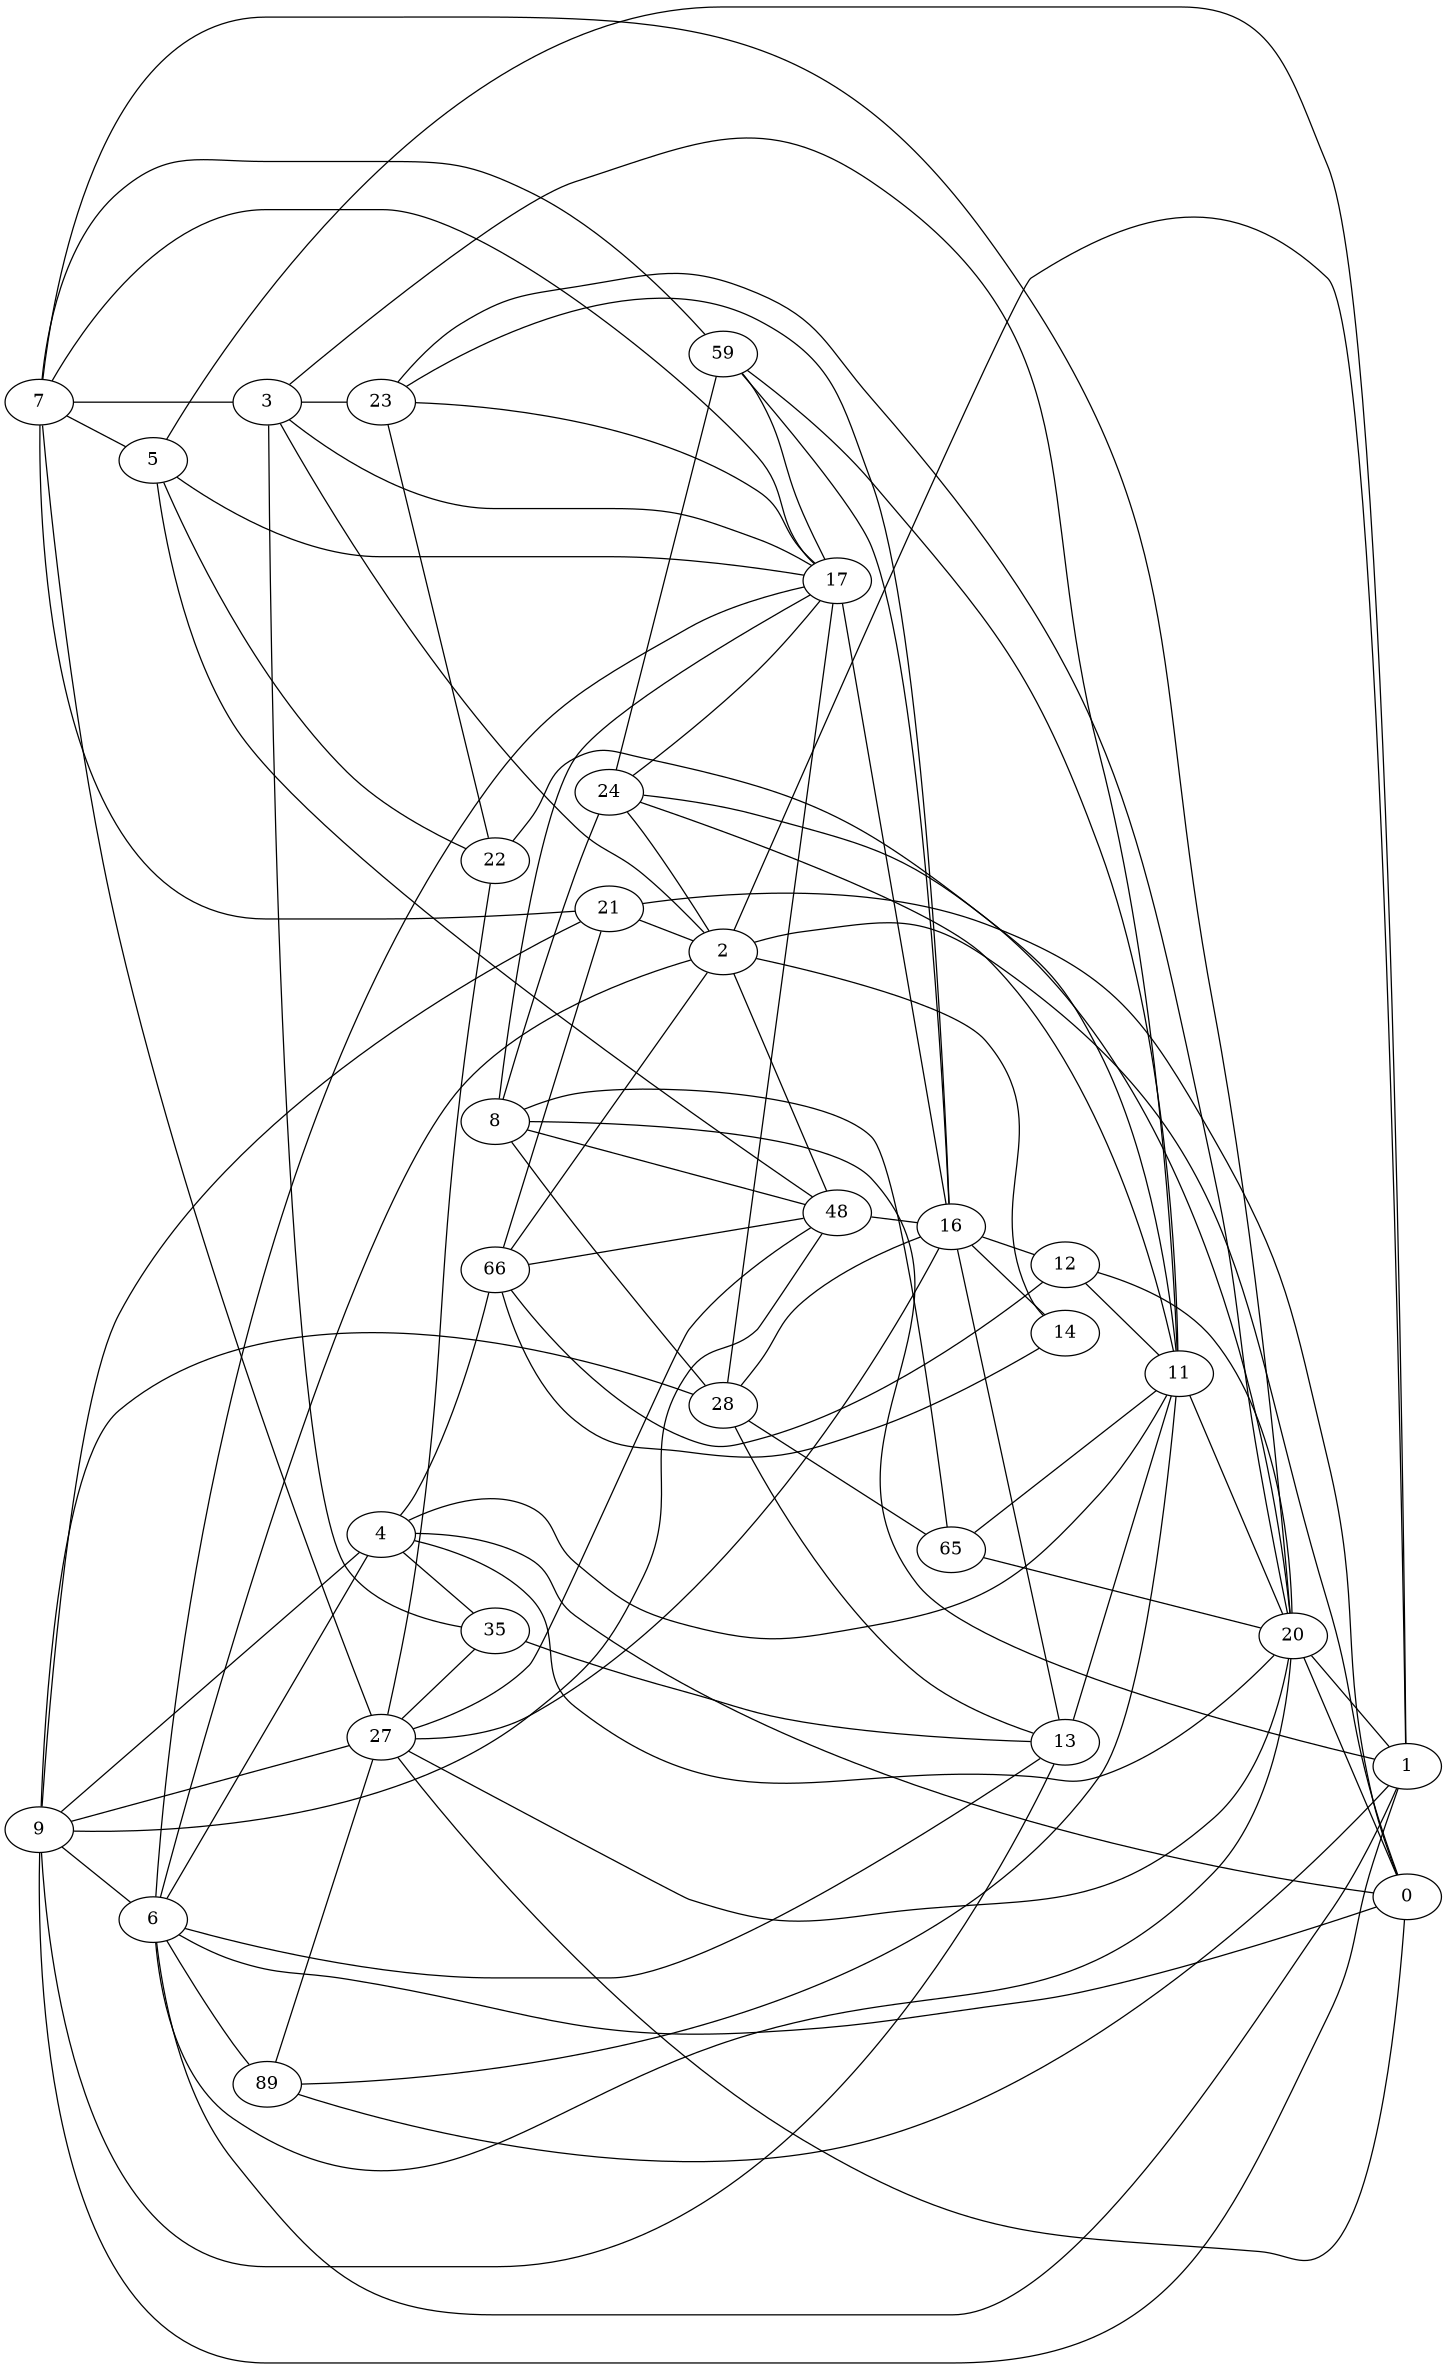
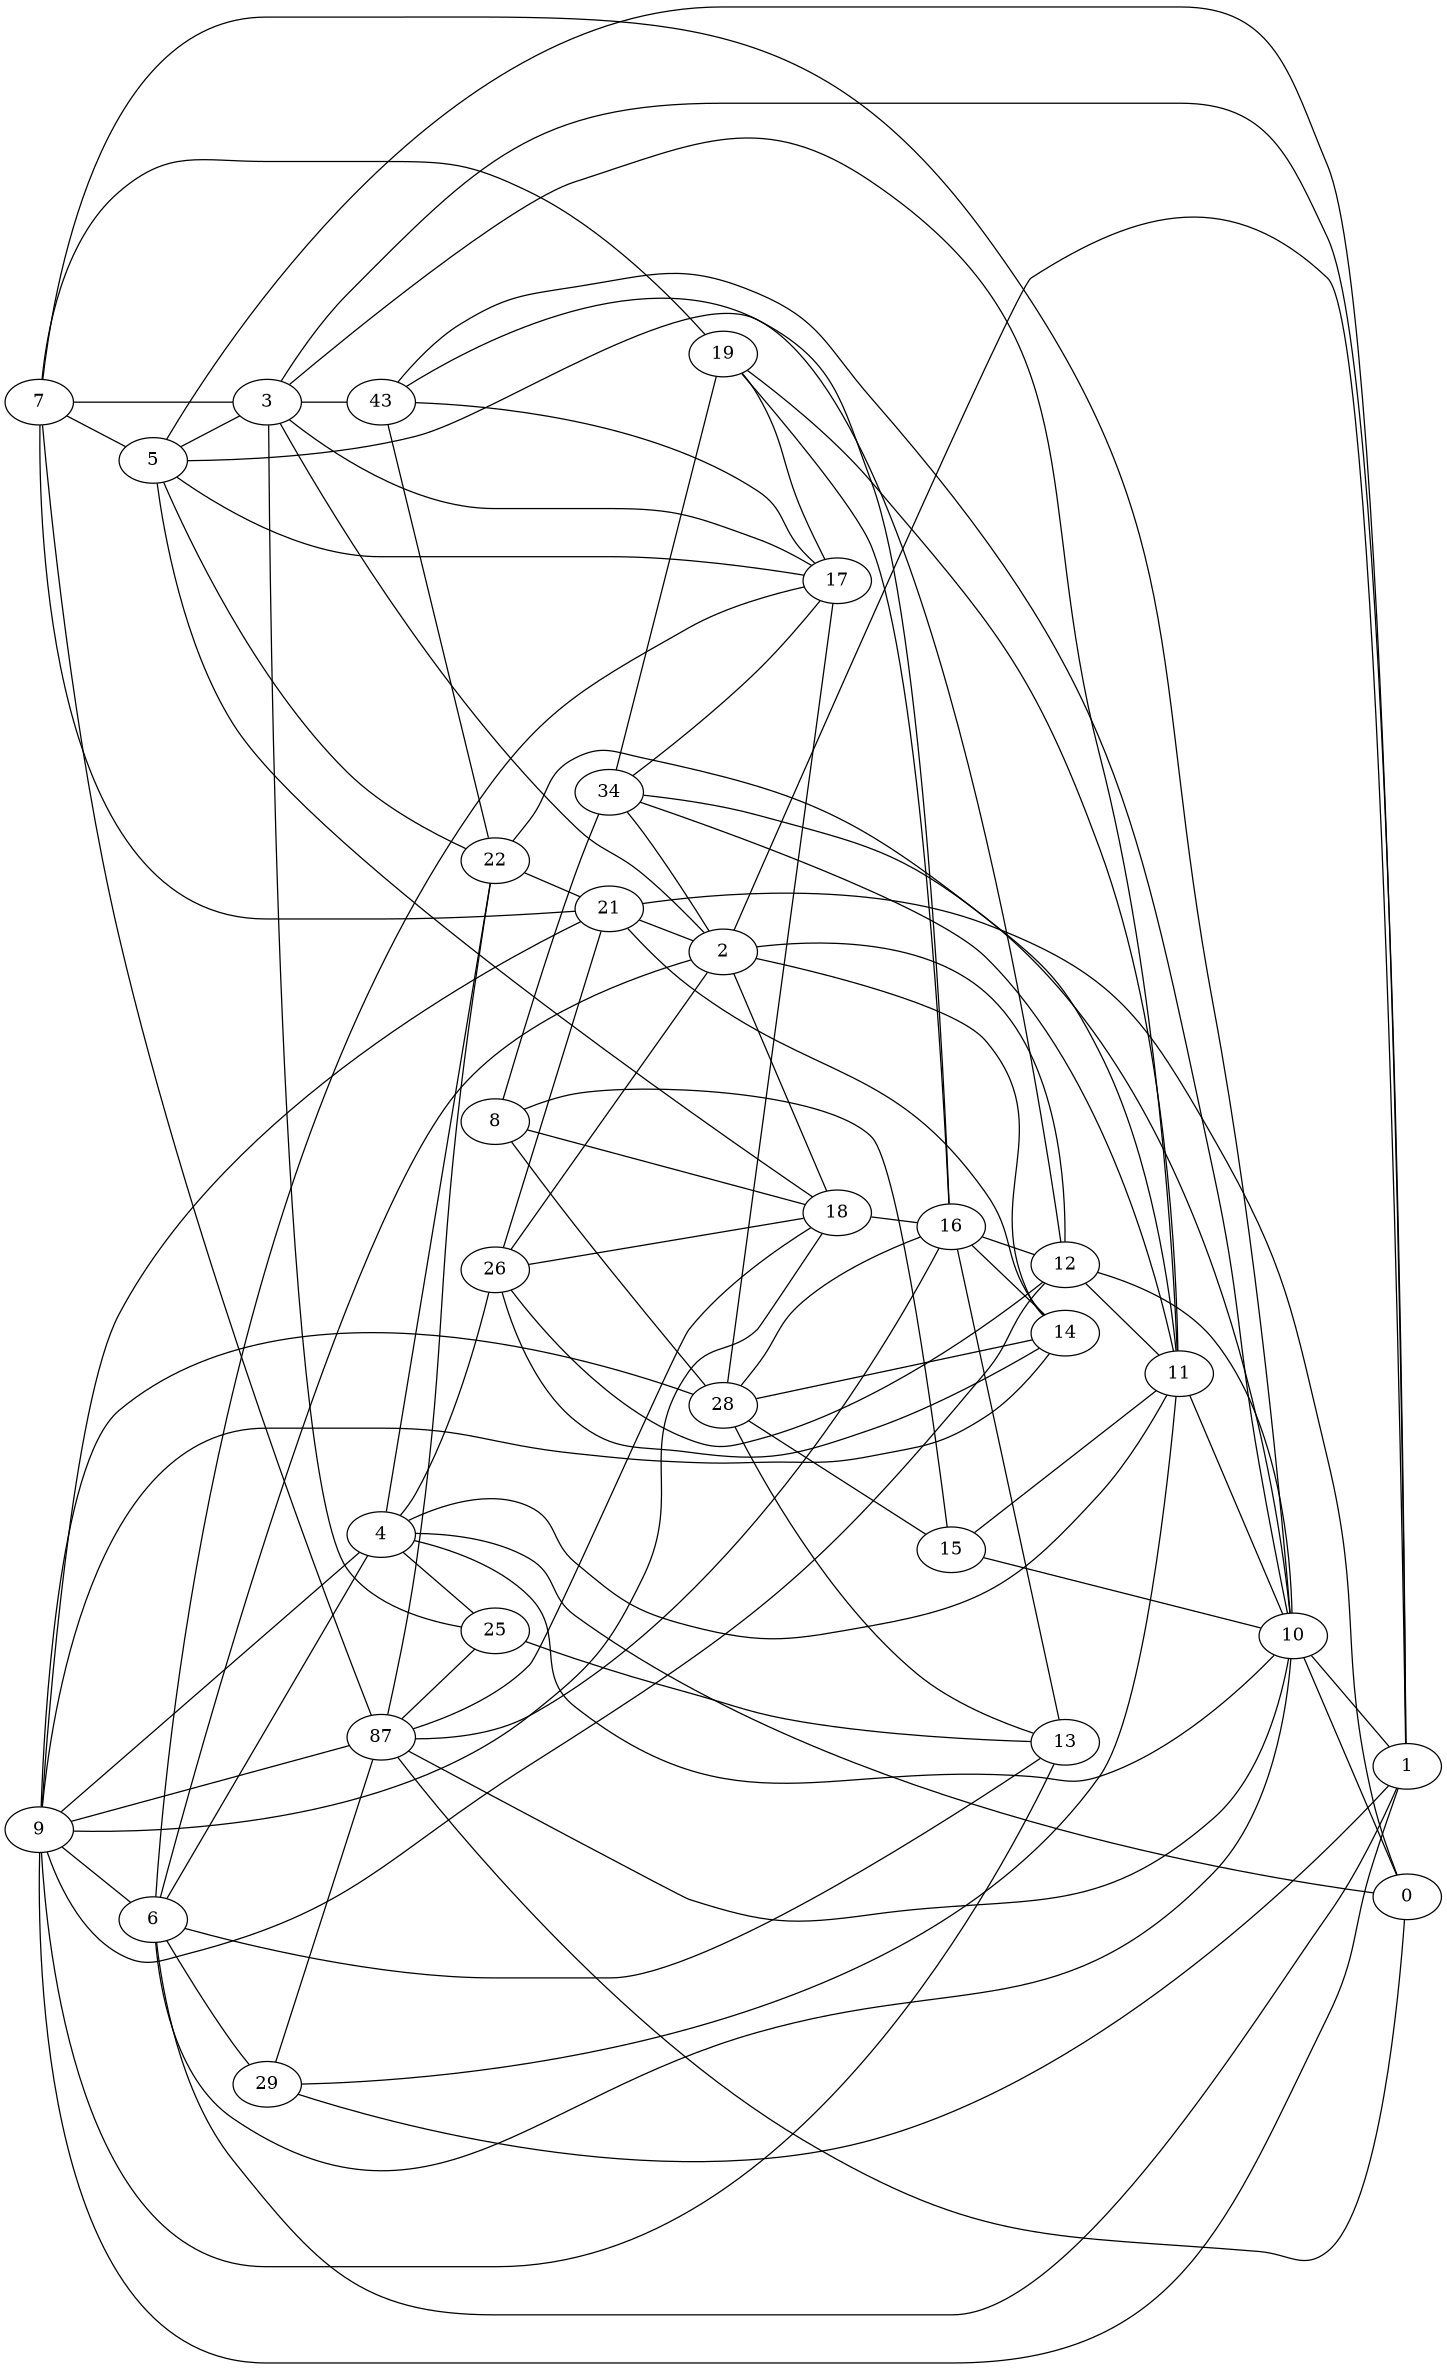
(467, 235) -> none
(723, 354) -> (723, 354)
none -> (812, 373)
(381, 402) -> (381, 402)
none -> (210, 431)
(561, 786) -> none
(609, 792) -> (609, 792)
none -> (552, 885)
(892, 889) -> none
none -> (871, 1088)
none -> (438, 1198)
(1207, 1201) -> (995, 1003)
(837, 1213) -> (837, 1213)
(495, 1270) -> (495, 1270)
none -> (894, 1369)
none -> (470, 1436)
(884, 1450) -> (1329, 246)
(951, 1550) -> (951, 1550)
(1122, 1558) -> none
(495, 1631) -> (495, 1631)
(1293, 1636) -> (1293, 1636)
none -> (581, 1732)
(381, 1737) -> (381, 1737)
(809, 2029) -> none
(267, 2084) -> (267, 2084)
